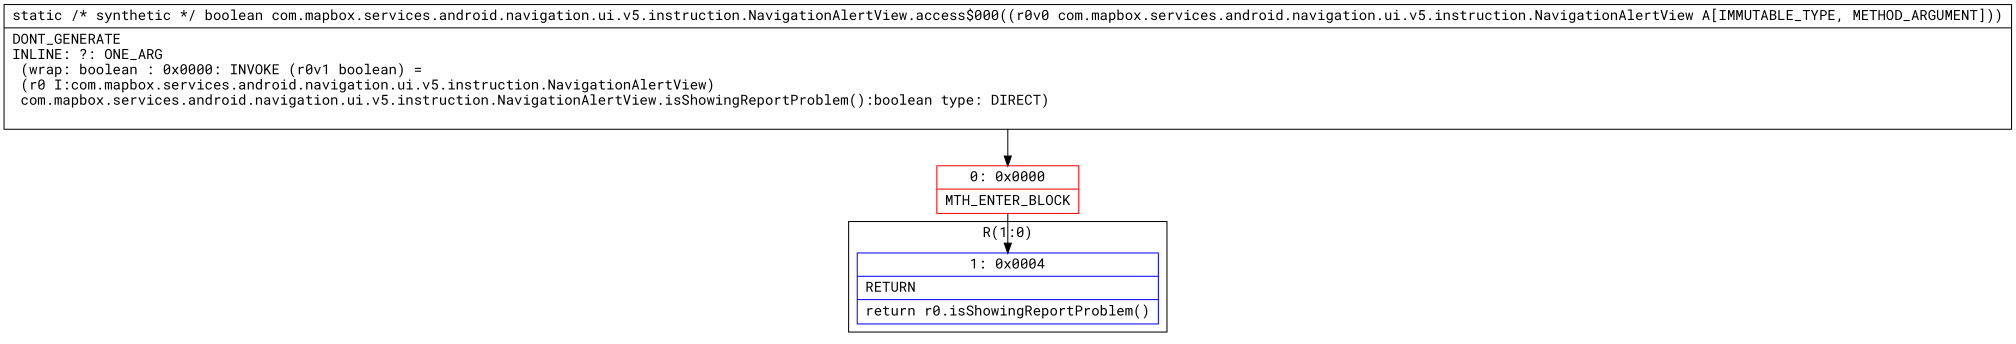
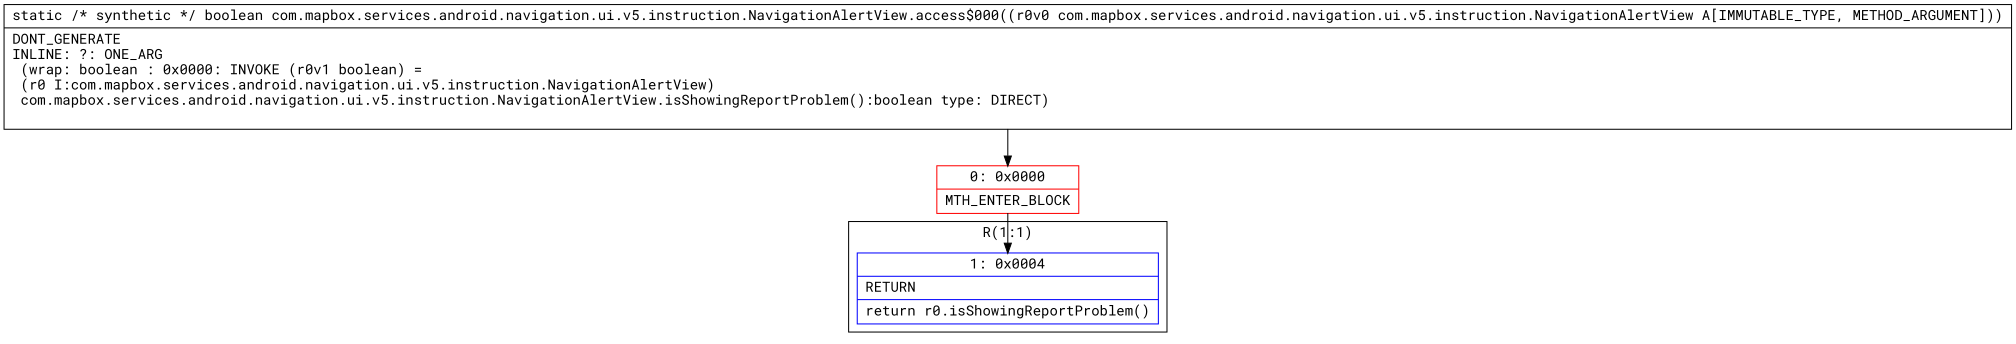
(1008, 233) -> (1008, 233)
